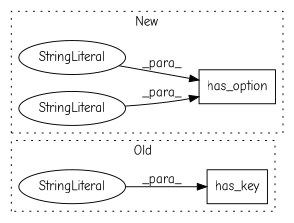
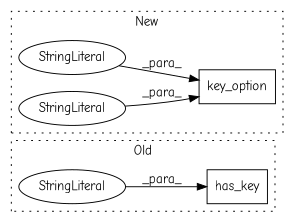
(237, 87) -> (237, 87)
